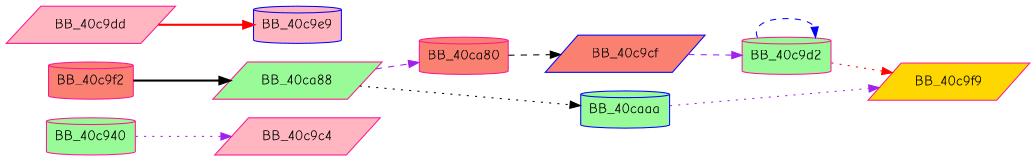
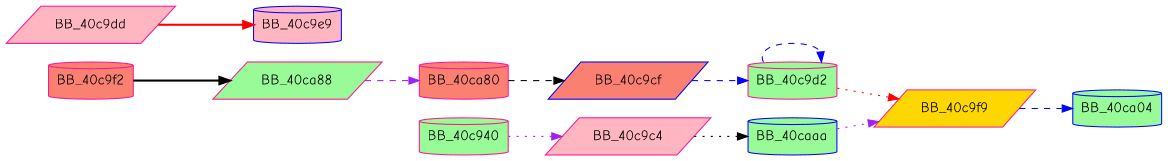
(710, 55) -> (715, 81)
(465, 95) -> (716, 136)
none -> (1117, 109)
